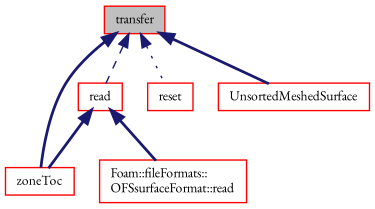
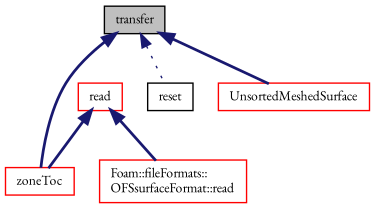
(135, 20) -> (135, 20)
(114, 65) -> none
(170, 97) -> (170, 97)
